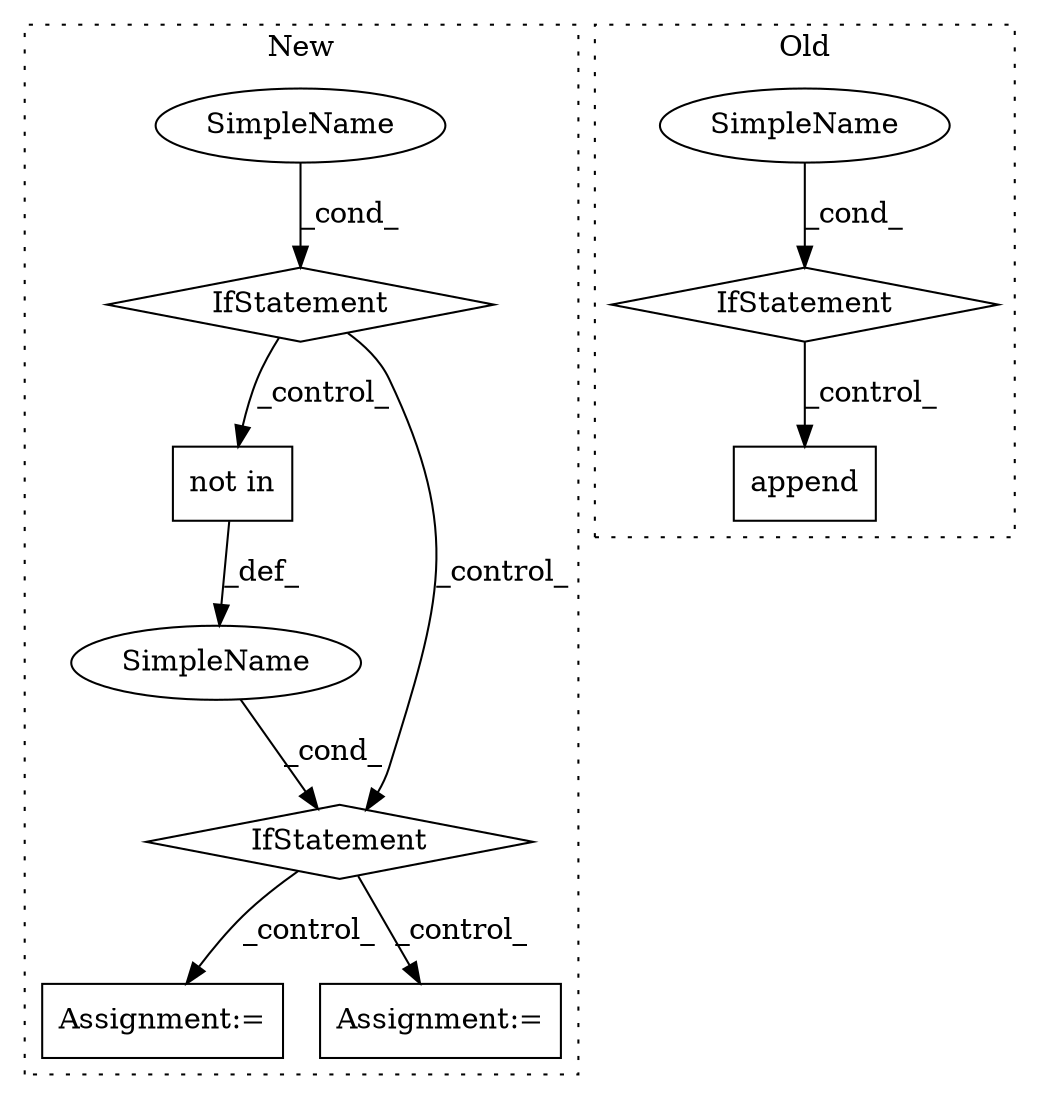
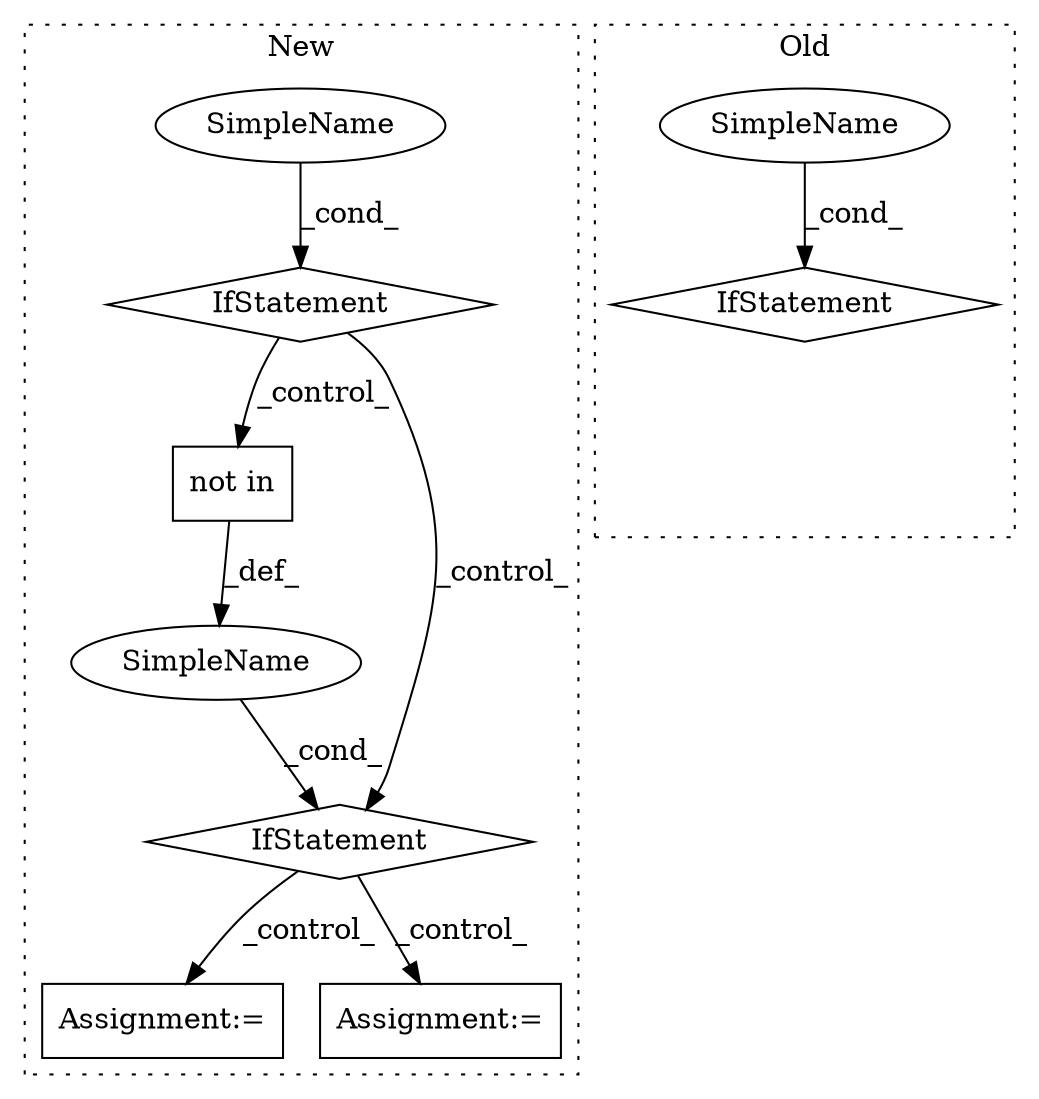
(805, 484) -> none
